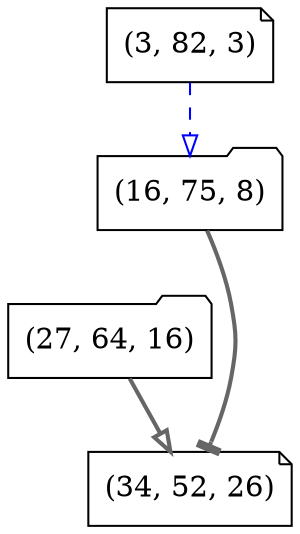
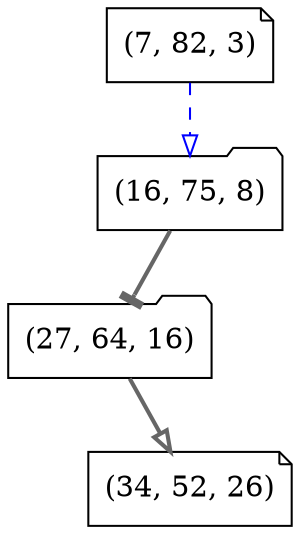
(190, 45) -> (190, 45)
(235, 336) -> (152, 263)
